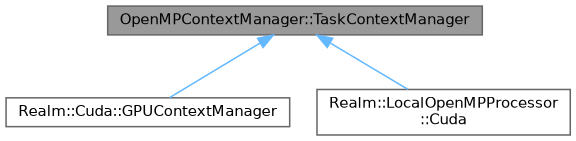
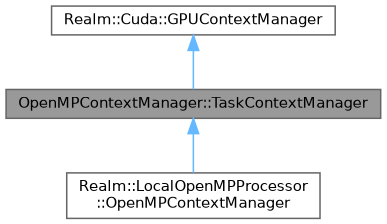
(215, 70) -> (193, 70)
(444, 112) -> (193, 196)
